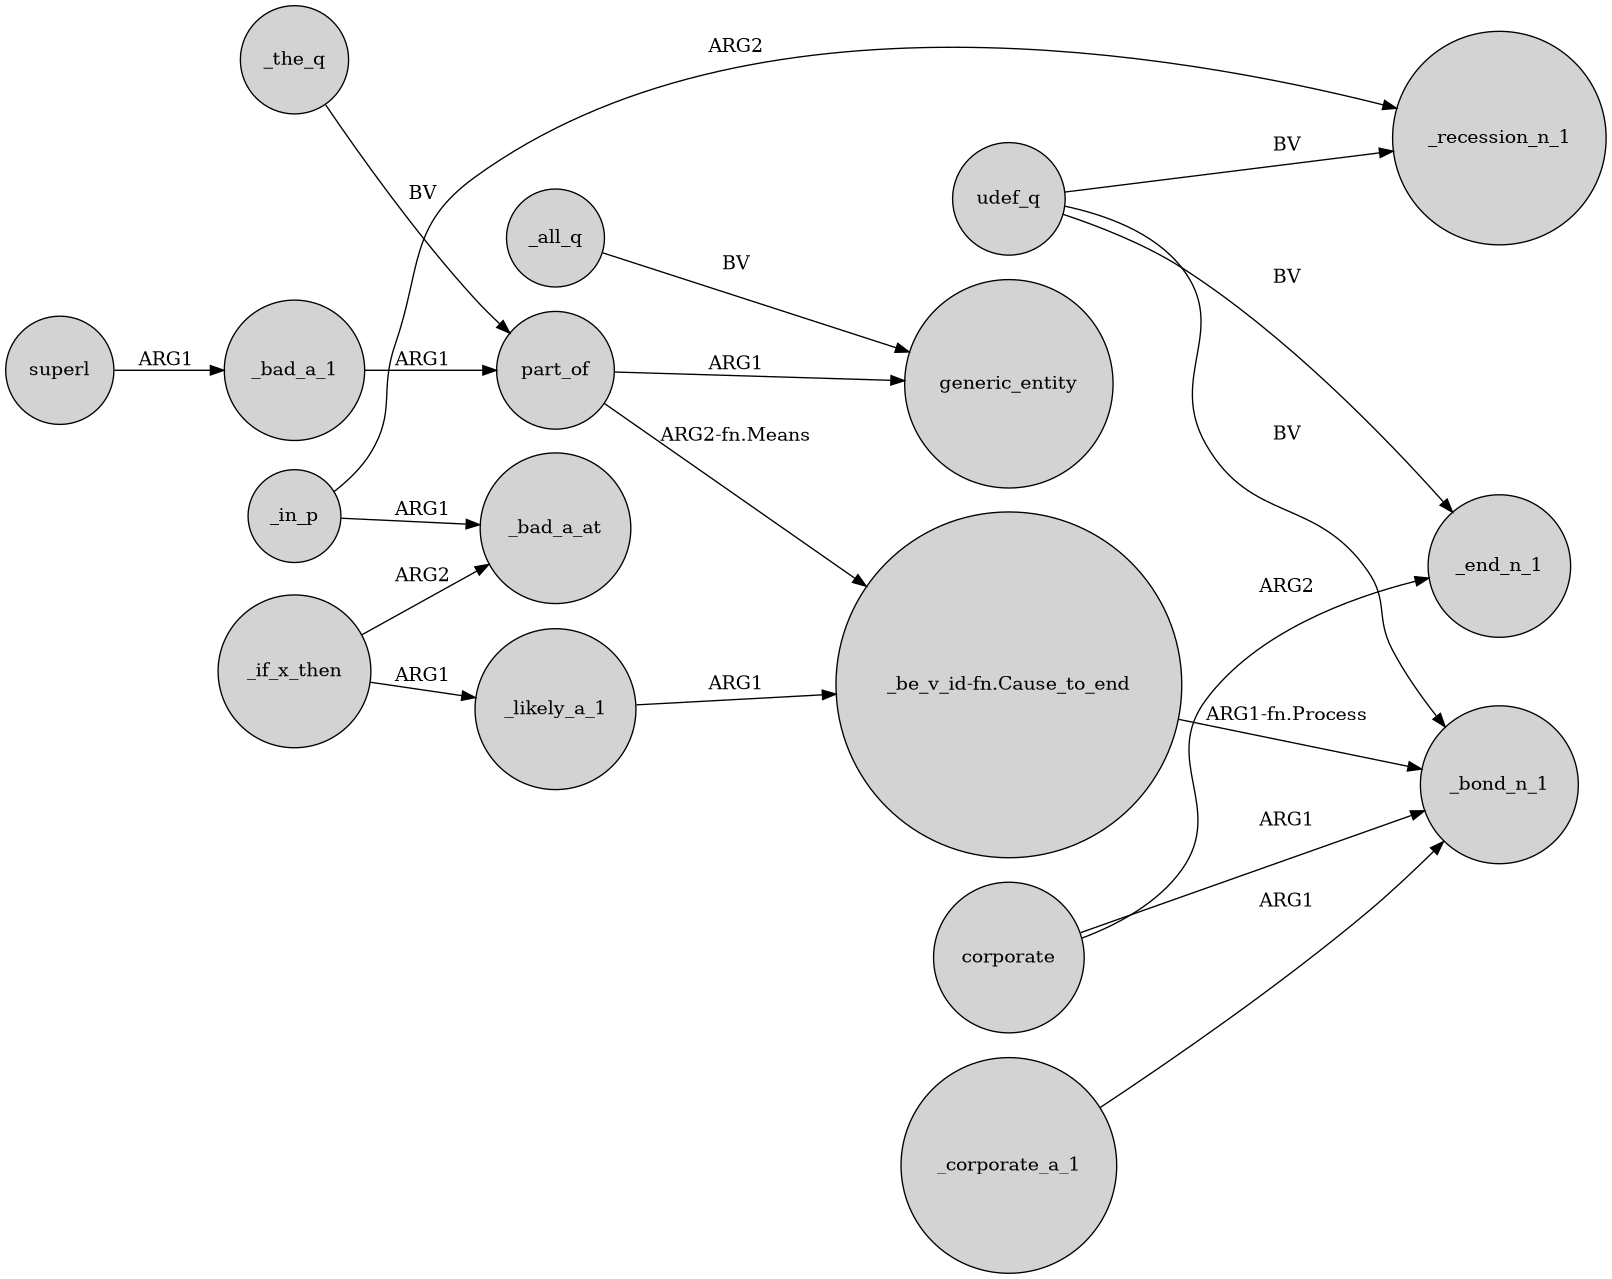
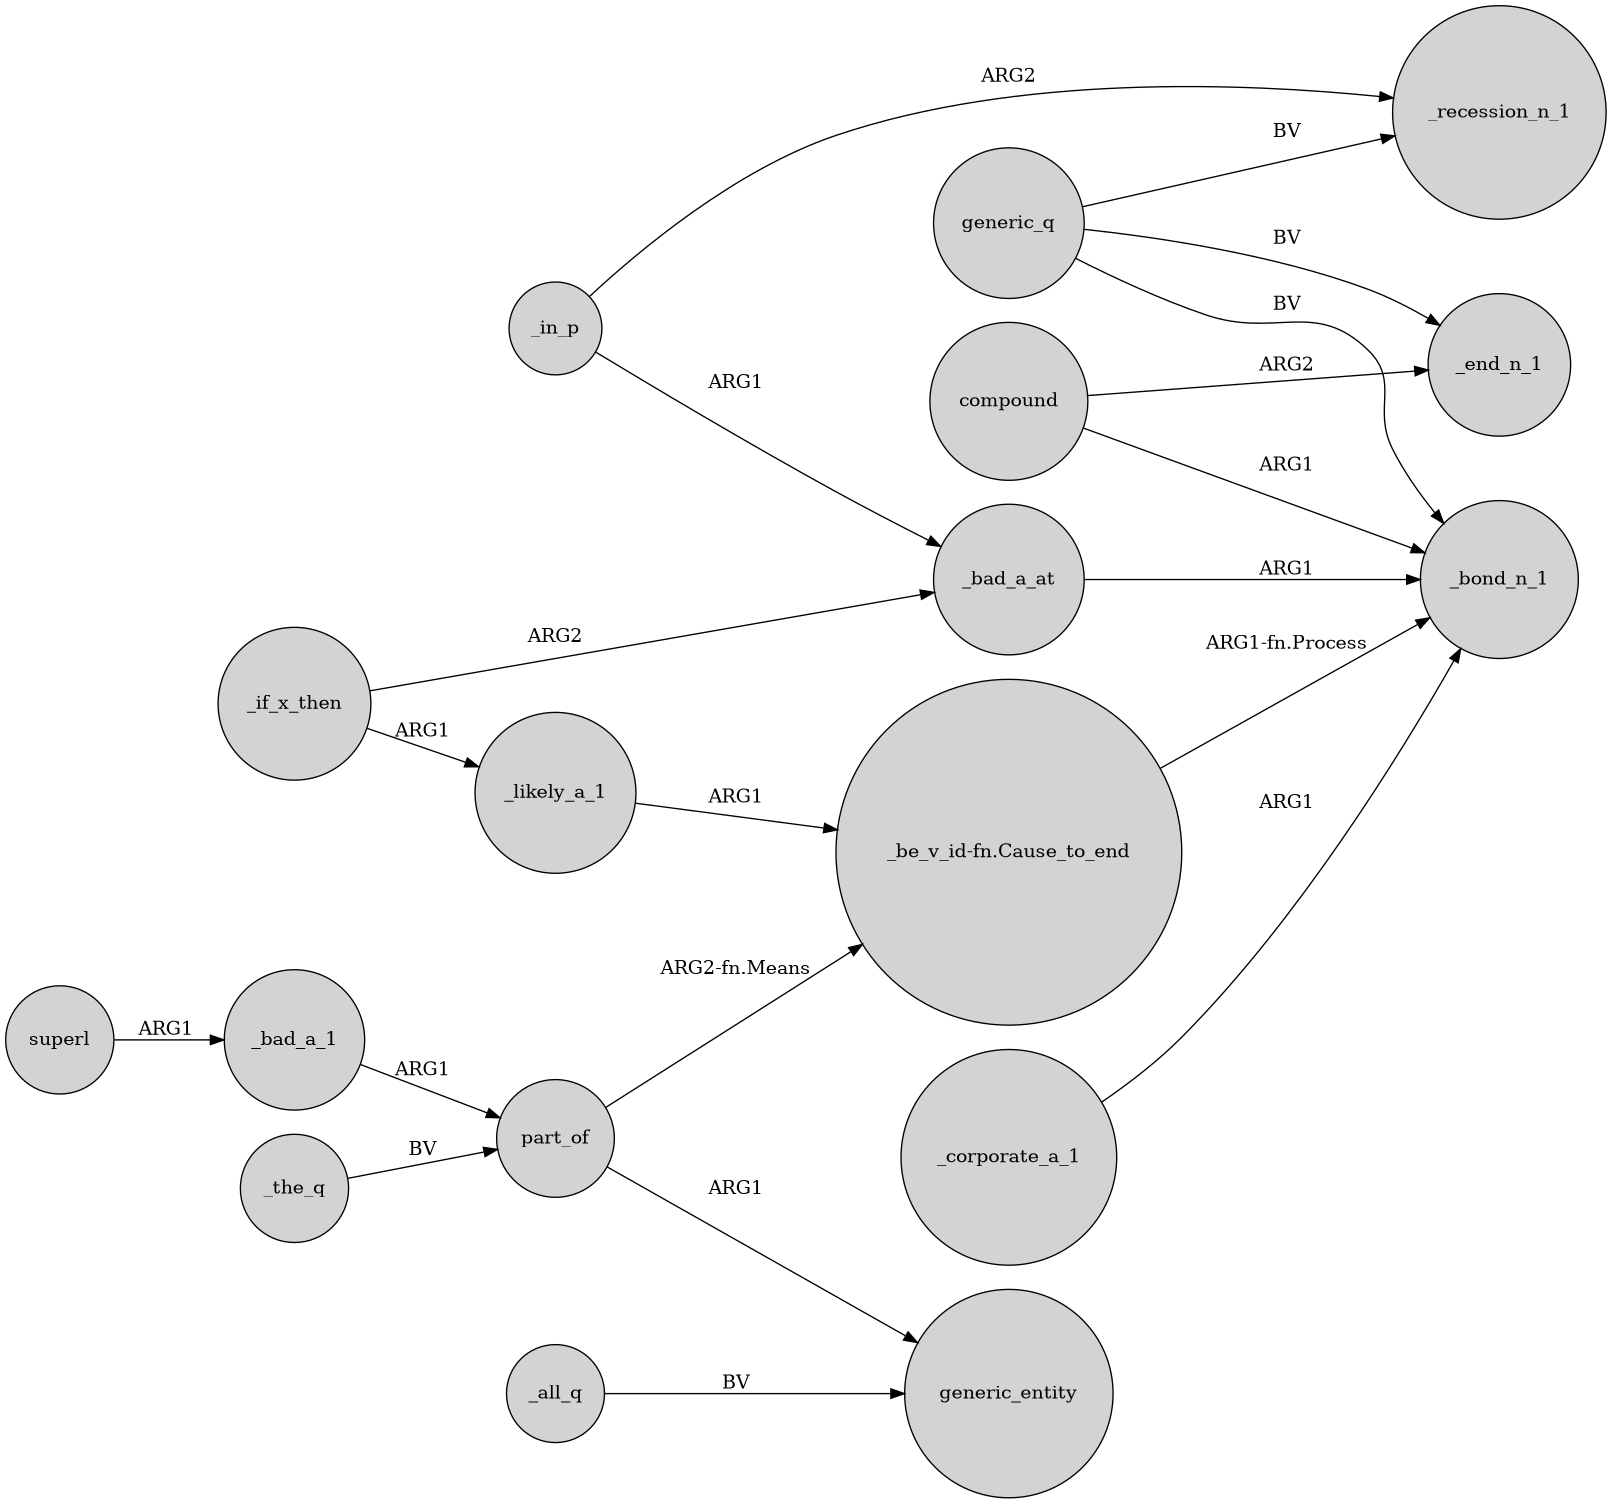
(1009, 199) -> (1009, 223)
none -> (1246, 580)
(1009, 958) -> (1009, 401)
